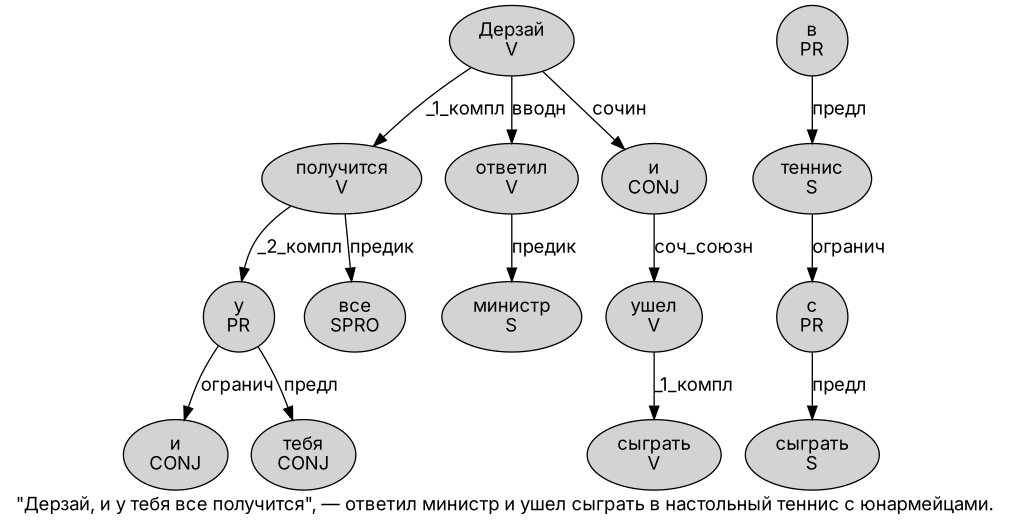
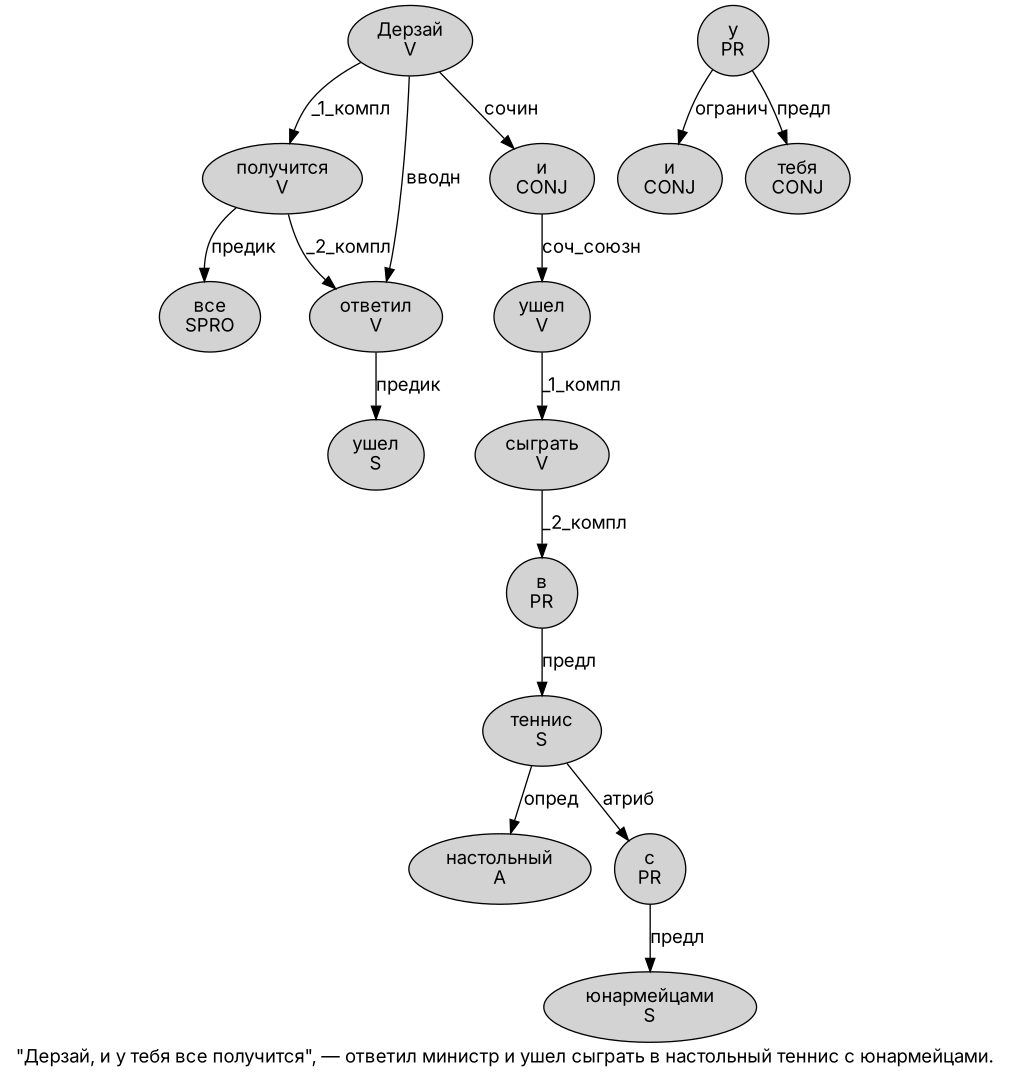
(261, 233) -> (302, 250)
(849, 248) -> (629, 800)
(512, 317) -> (376, 455)
(812, 455) -> (650, 1007)
none -> (542, 517)
none -> (500, 869)
